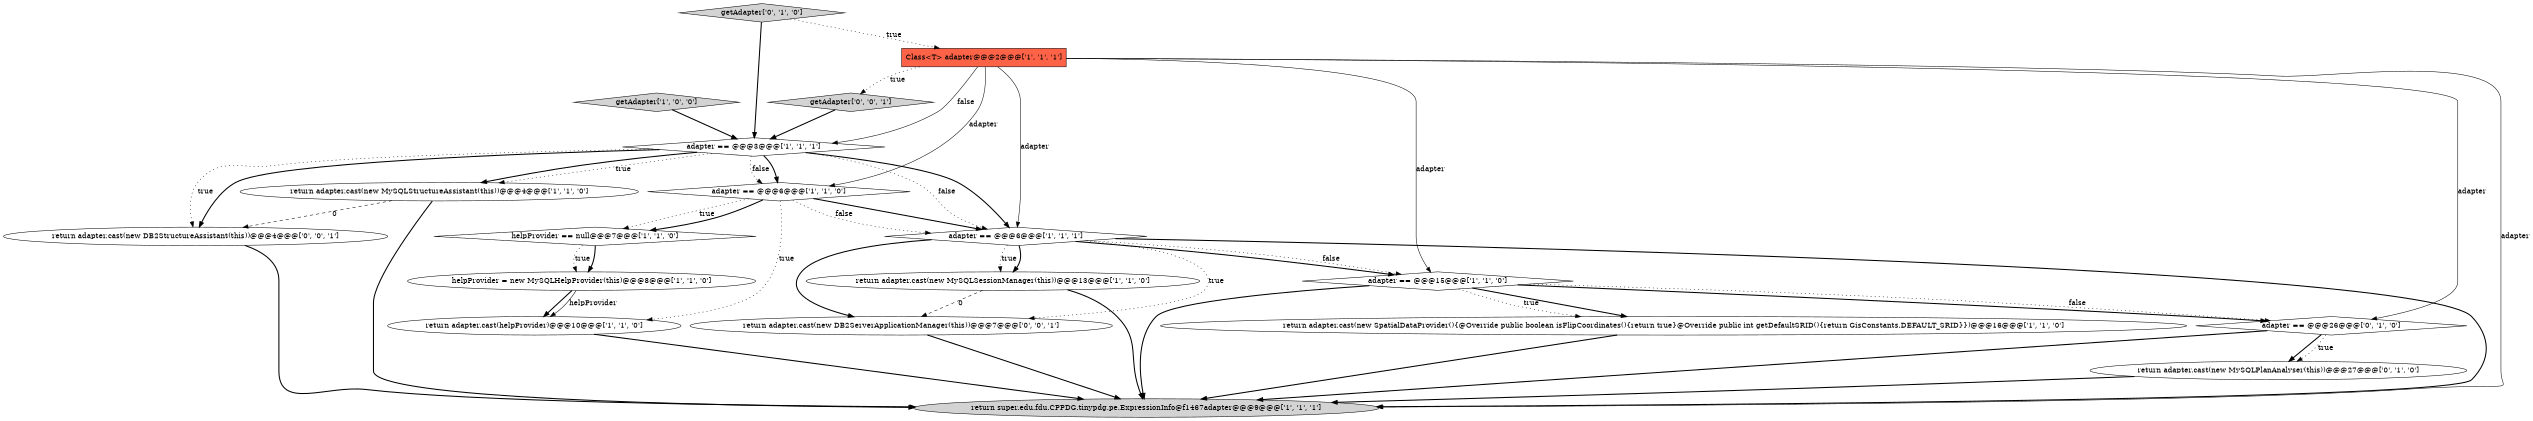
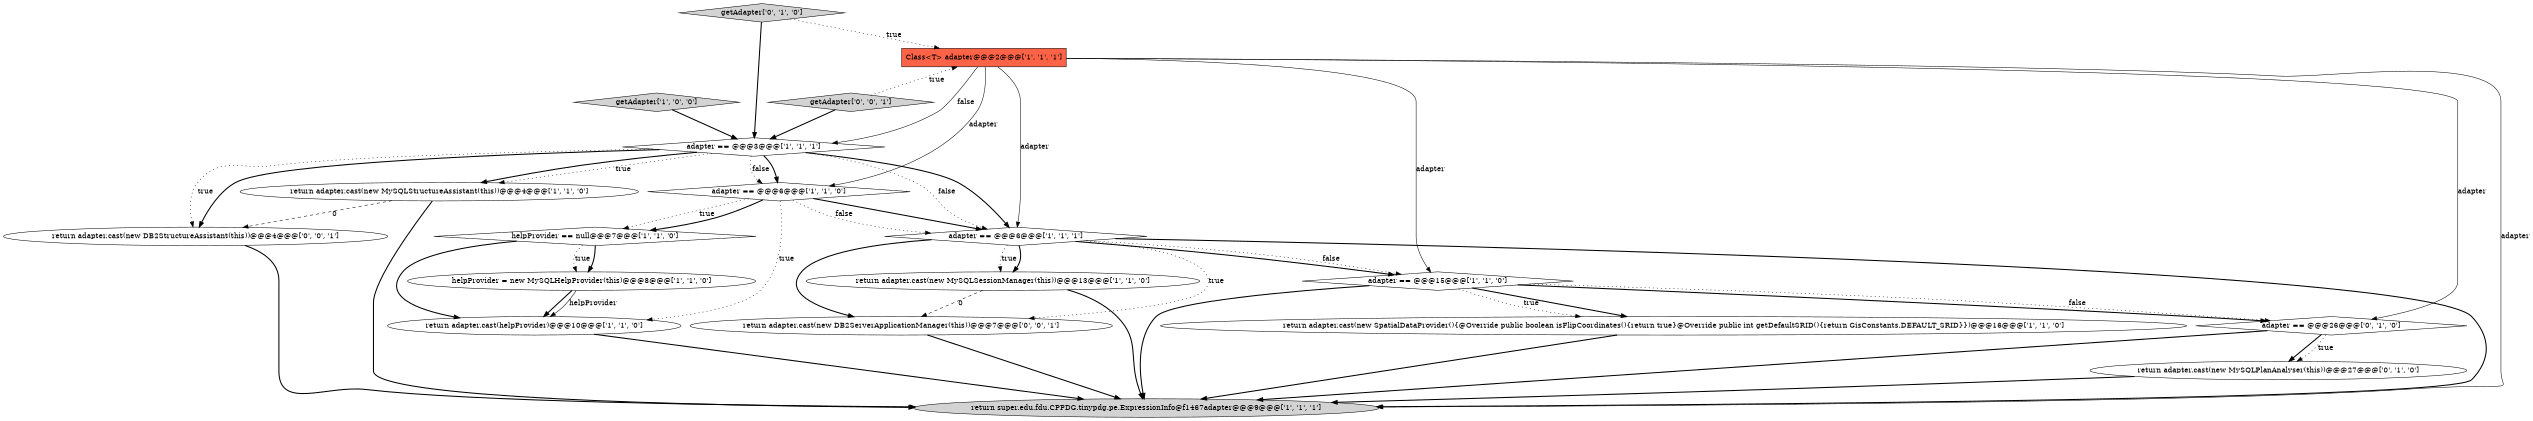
(891, 76) -> (911, 82)
none -> (417, 262)
